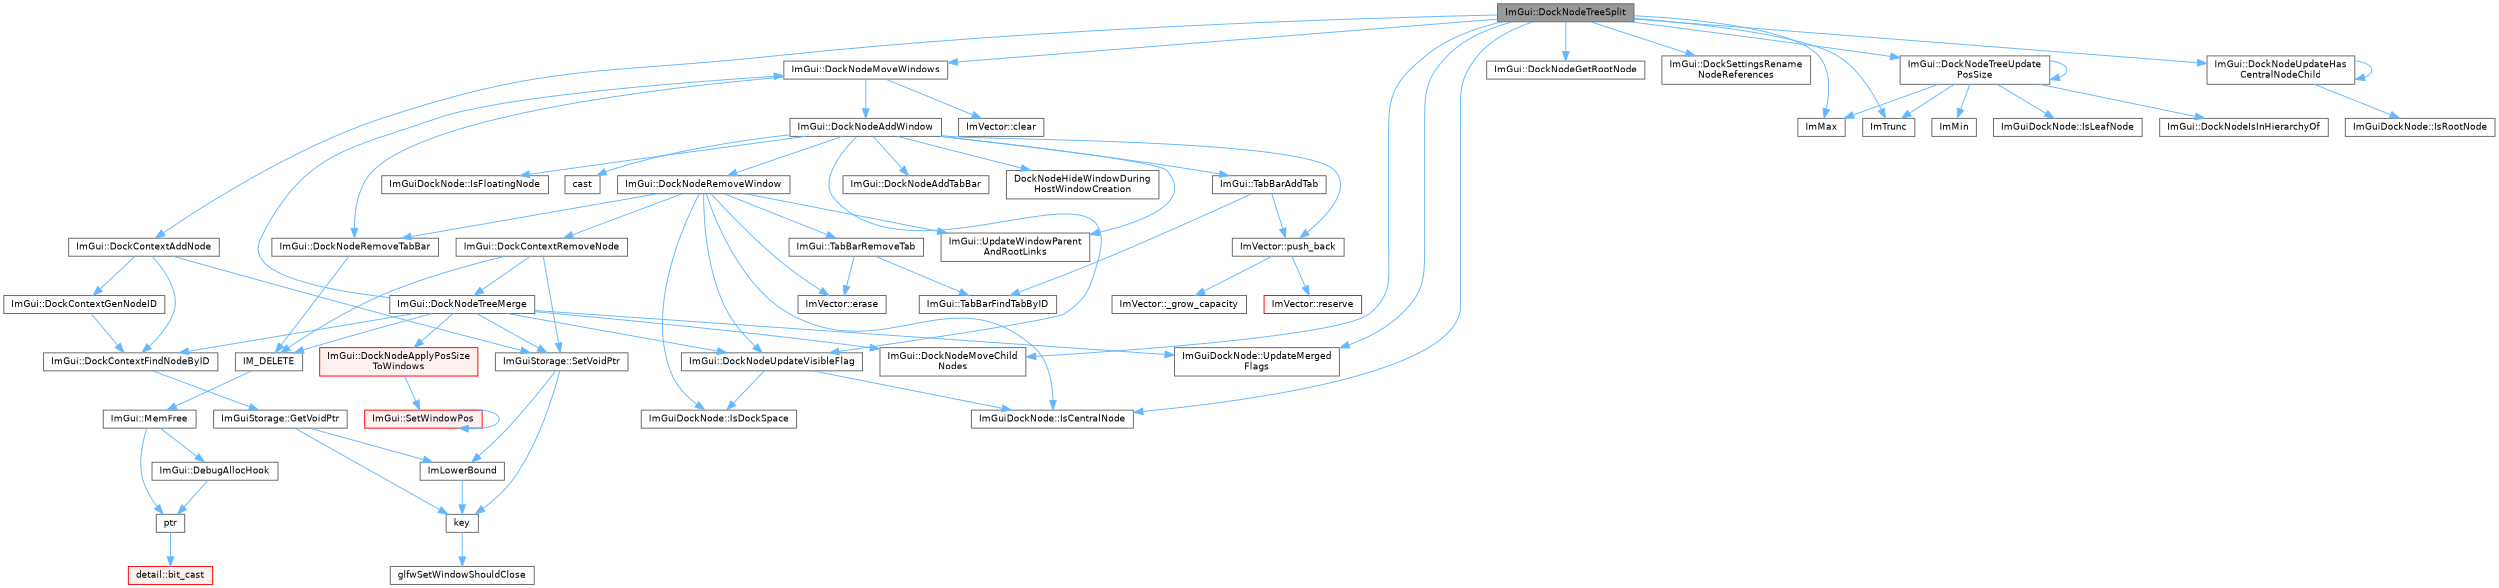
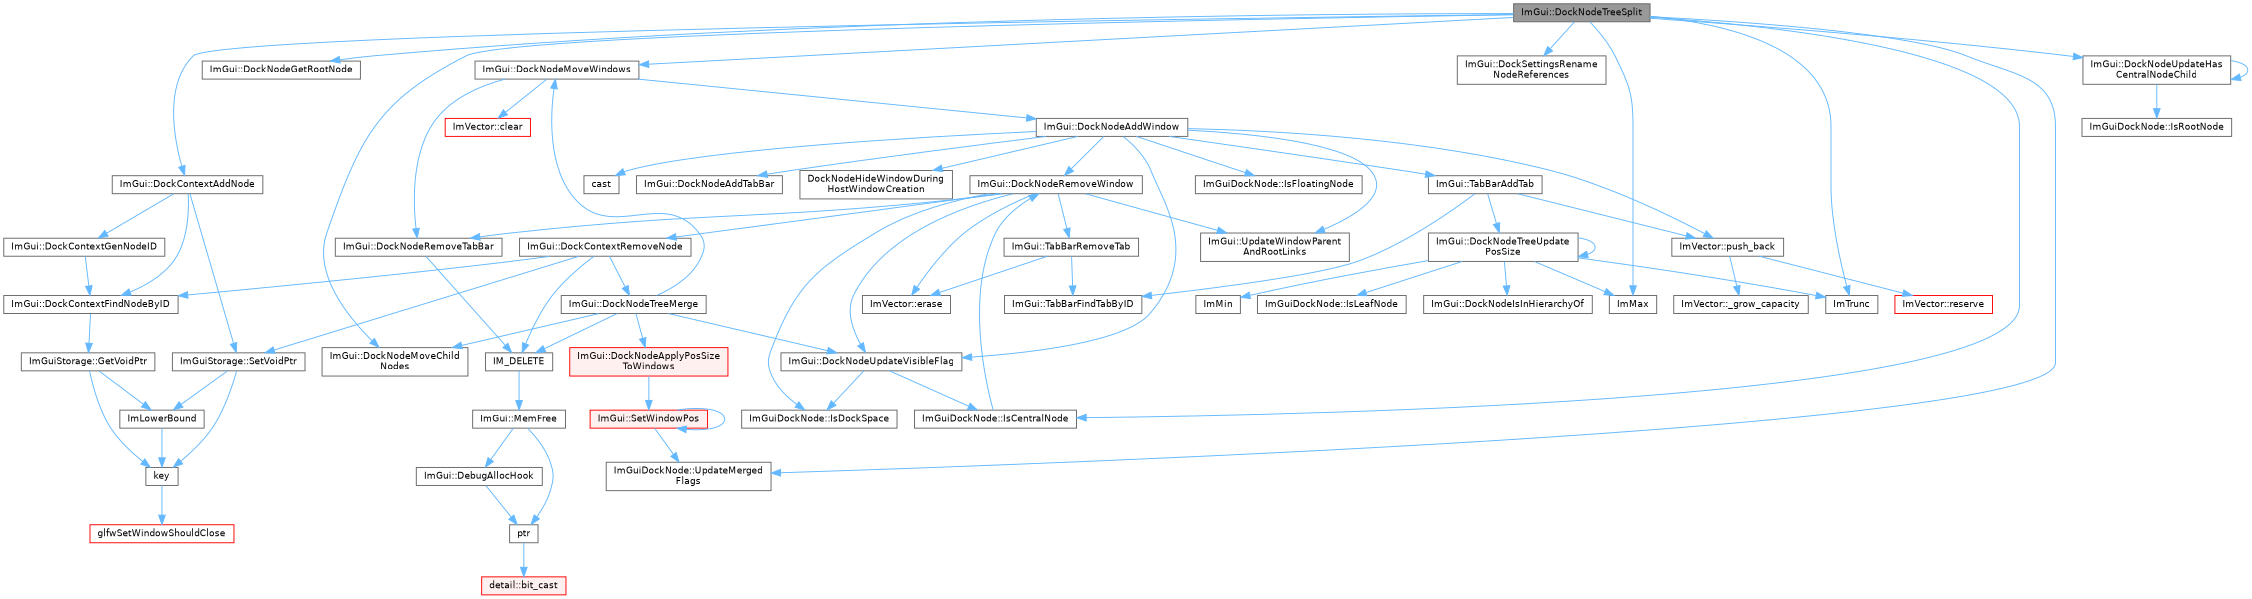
(1734, 35) -> (1492, 209)
(1001, 127) -> (488, 127)
(892, 328) -> (980, 296)
(803, 329) -> (664, 441)
(508, 331) -> none
(301, 332) -> (369, 277)
(462, 575) -> (162, 534)
